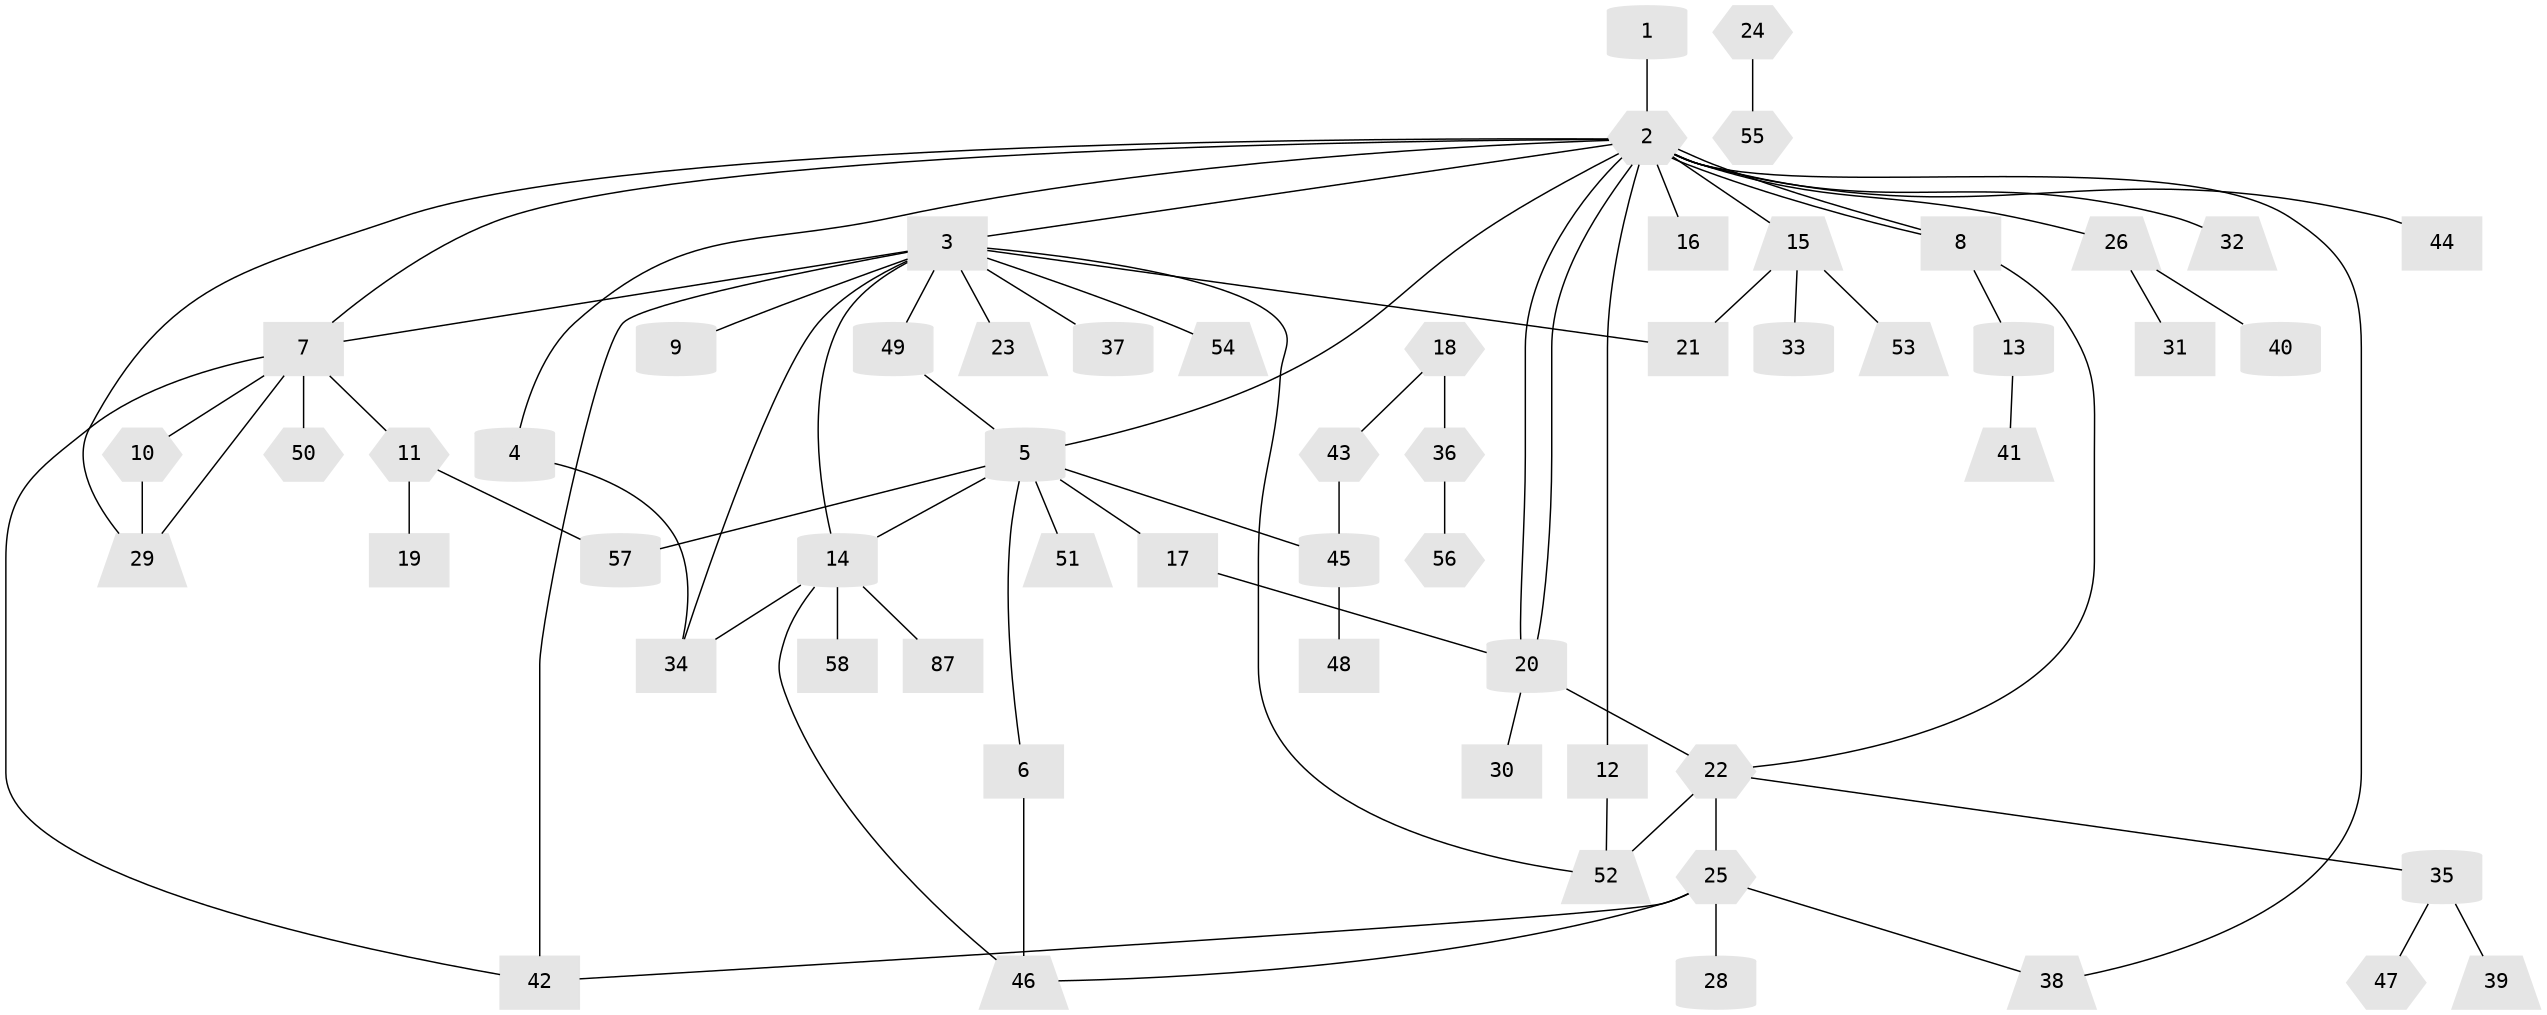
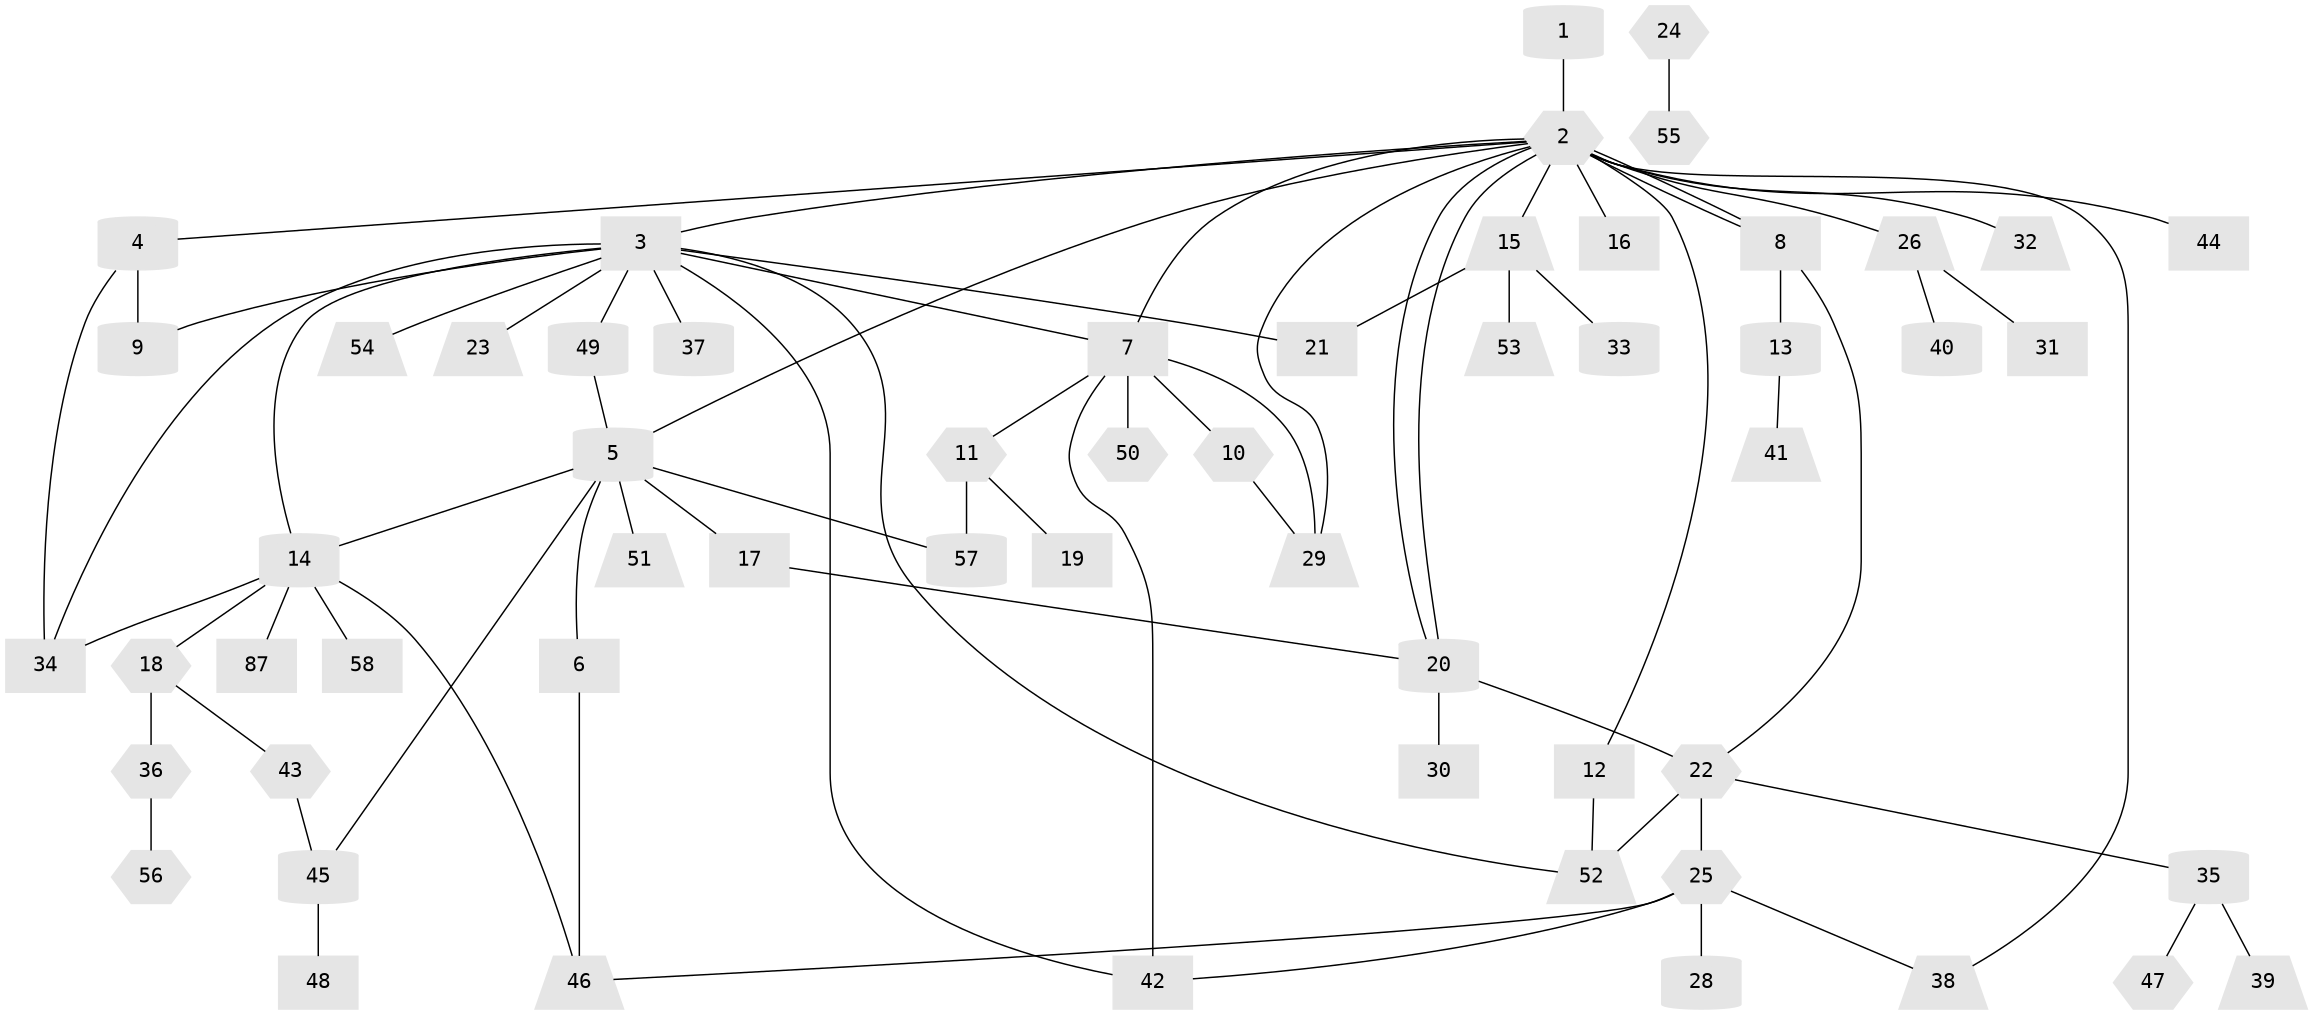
none -> (138, 296)
none -> (221, 616)
